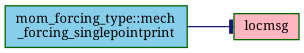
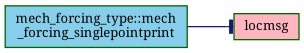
(96, 27) -> (96, 27)
